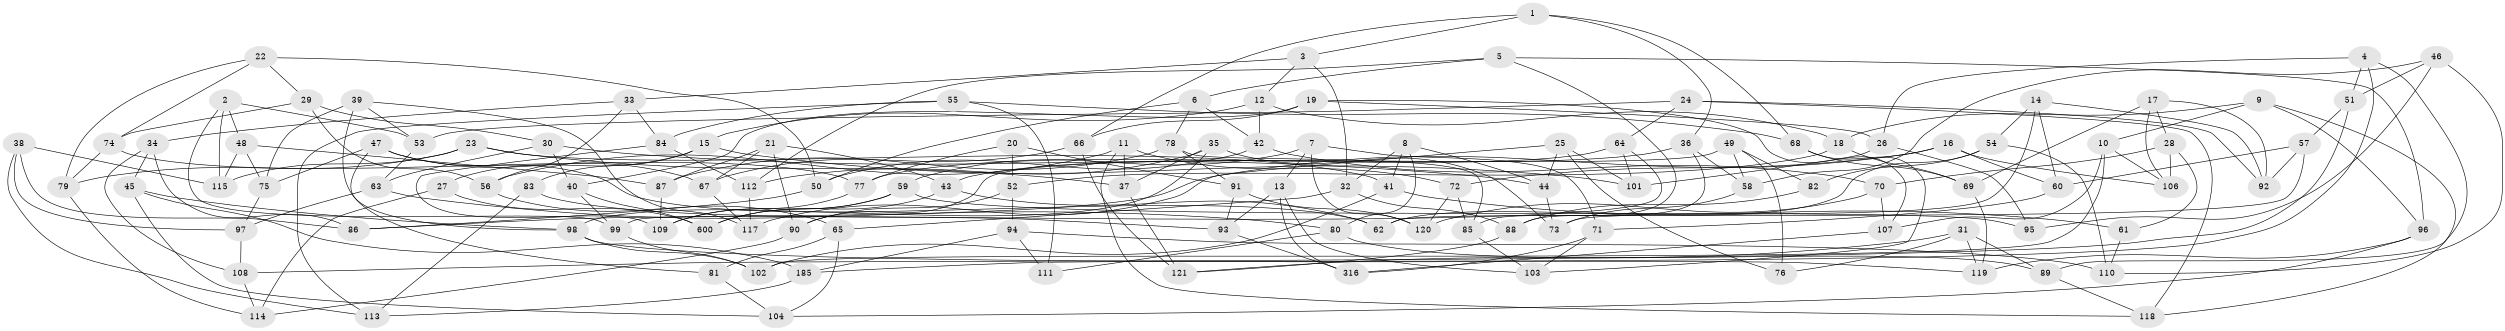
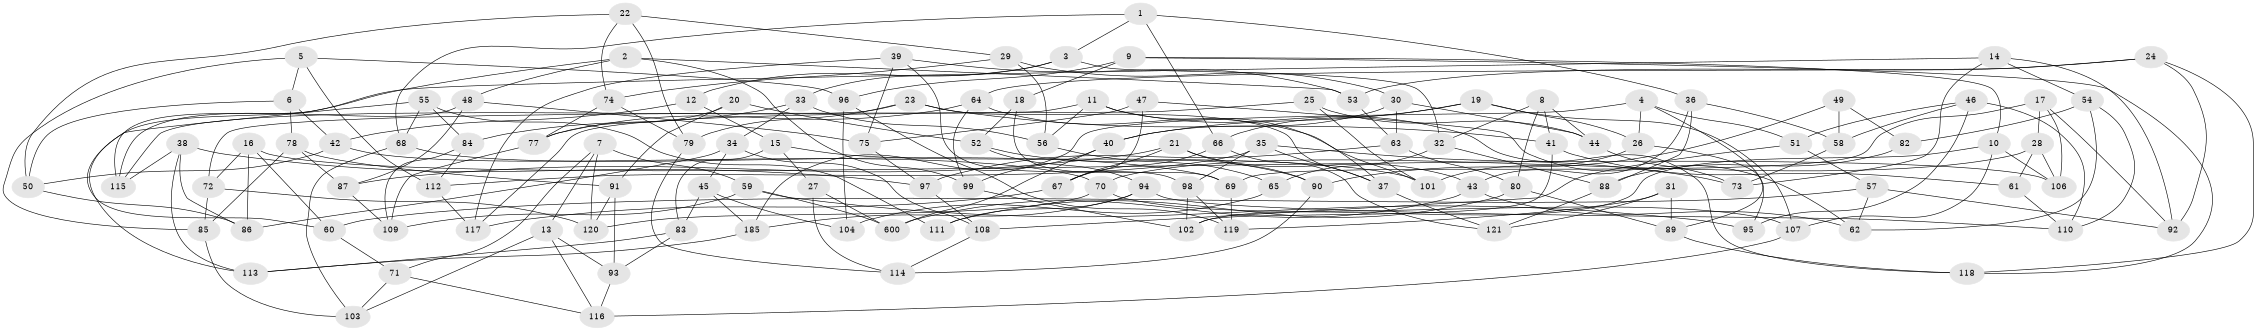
(1537, 119) -> none
(278, 210) -> (691, 212)
(714, 274) -> none
(1351, 274) -> (597, 317)
(1781, 274) -> none
